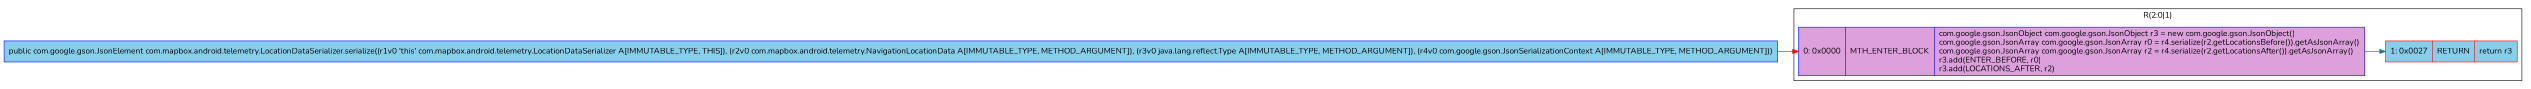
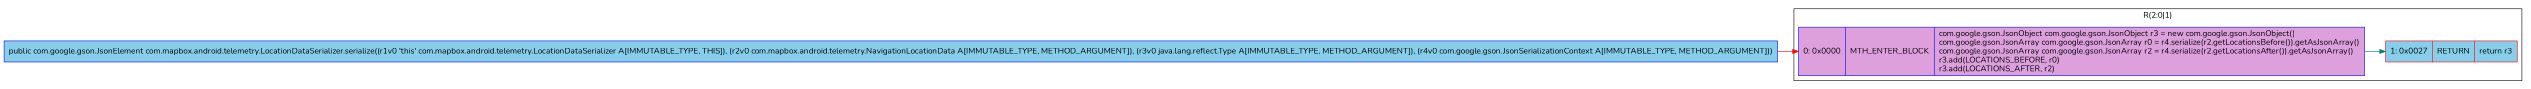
(1990, 60) -> (1999, 60)
